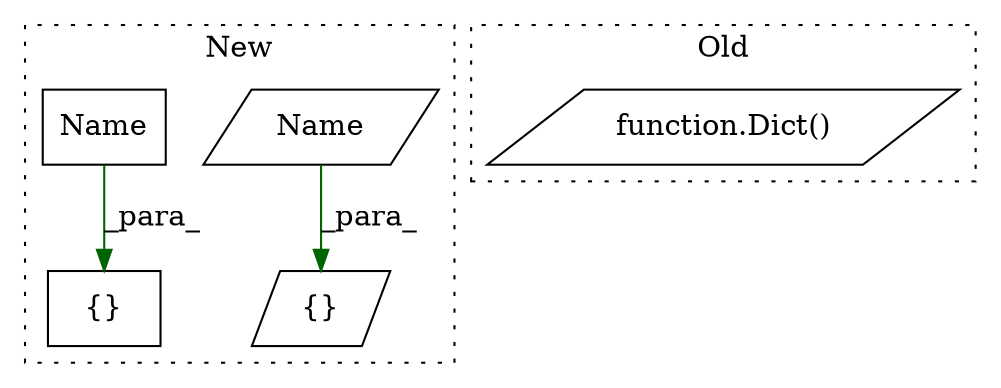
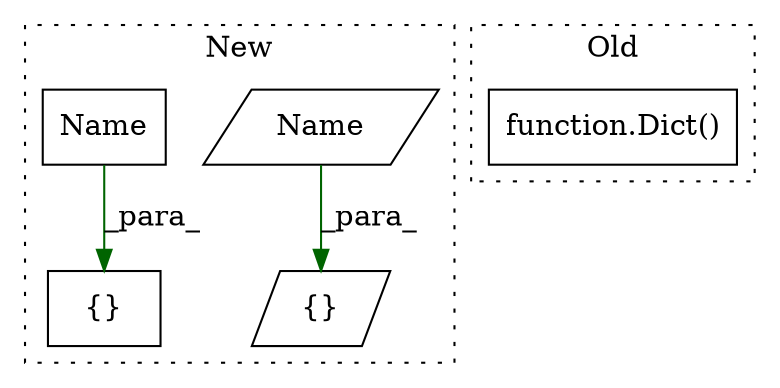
(723, 127) -> (613, 127)
